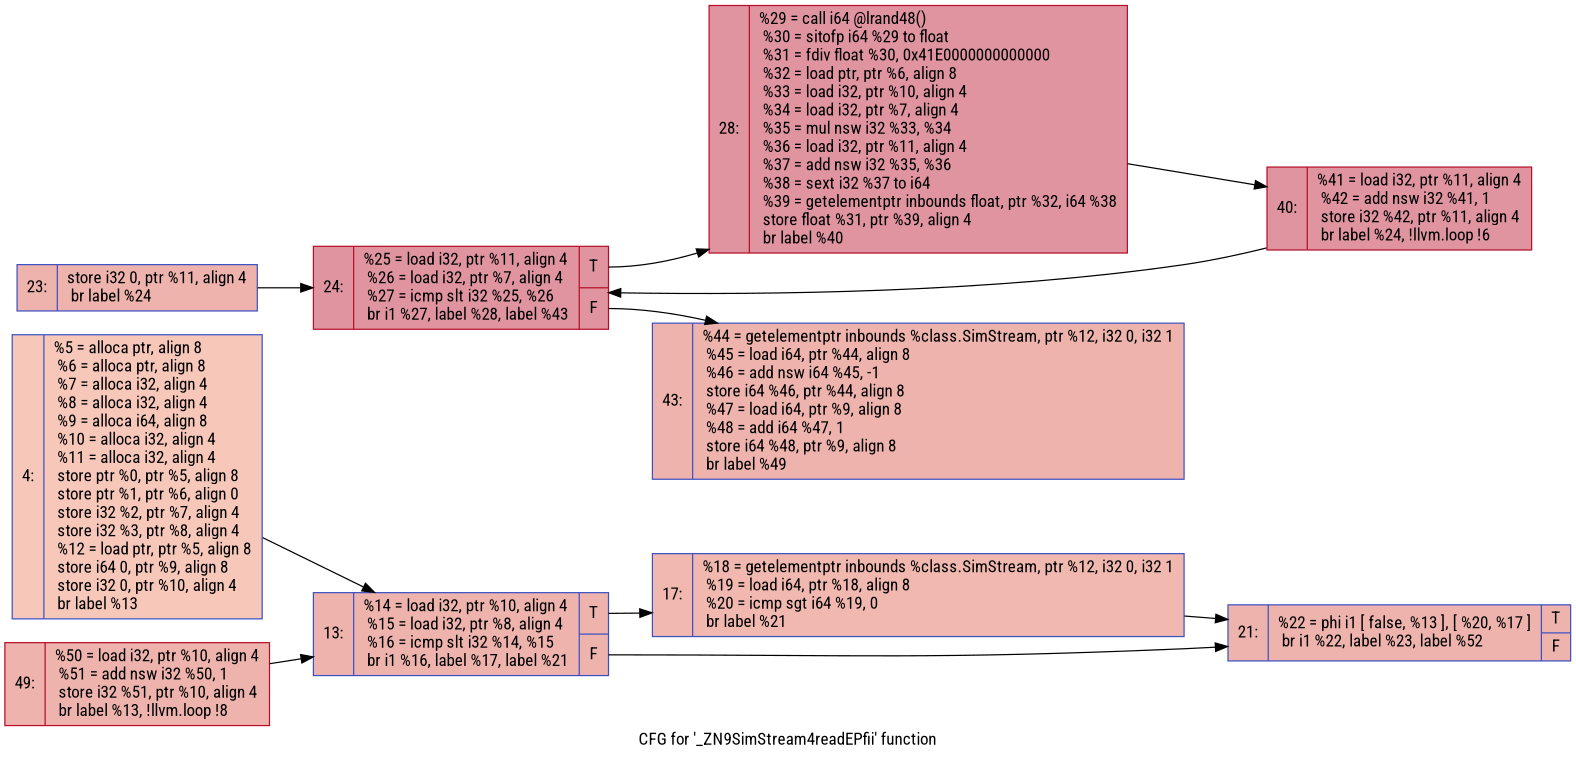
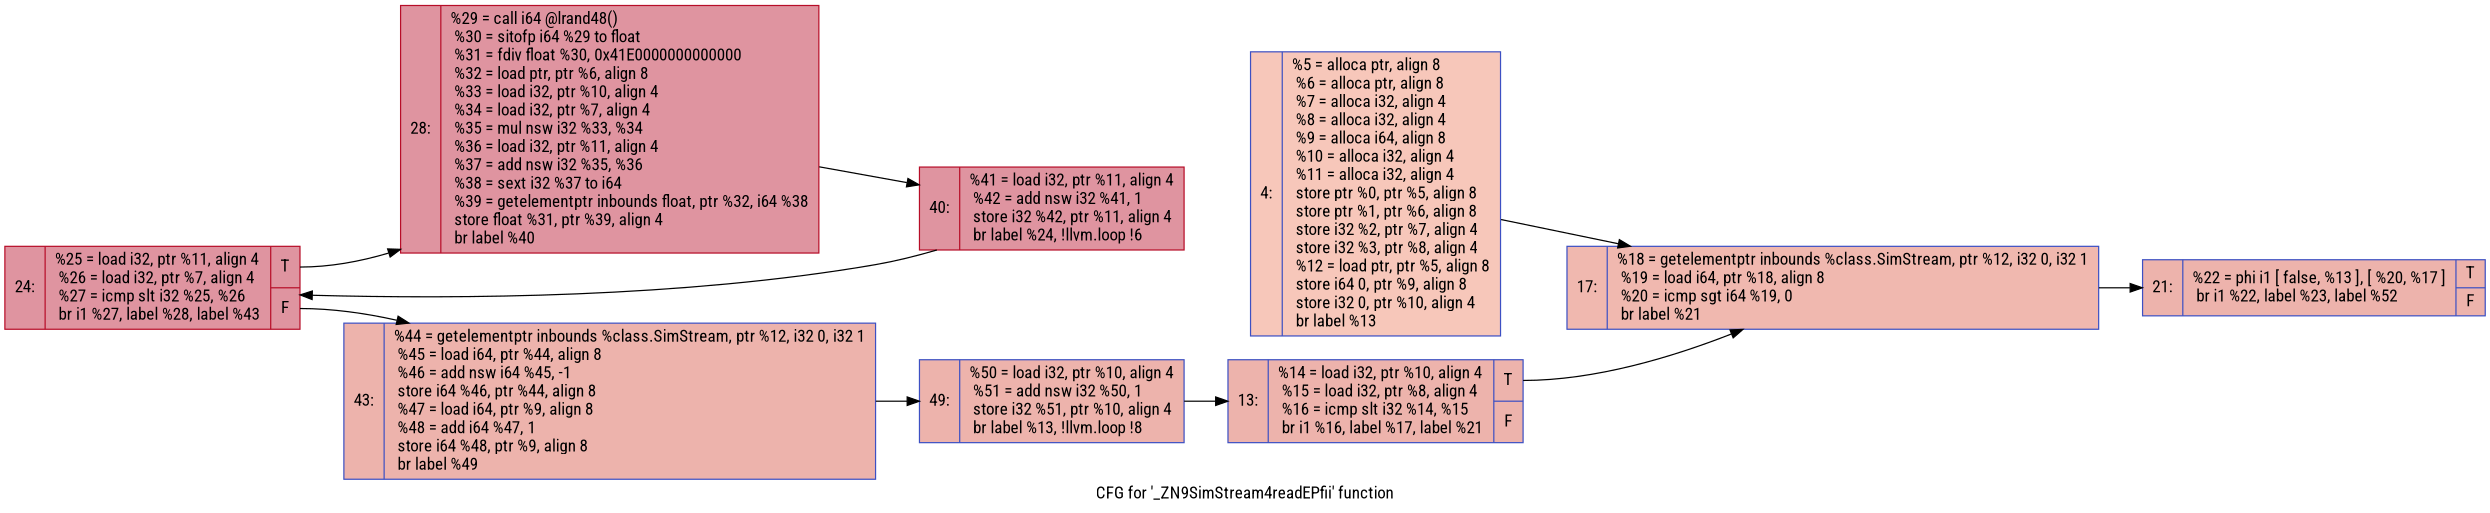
(137, 288) -> none
none -> (891, 401)
(146, 494) -> (1385, 212)
(313, 562) -> (1560, 232)
(912, 656) -> none
(137, 684) -> (1052, 401)
